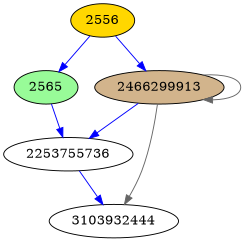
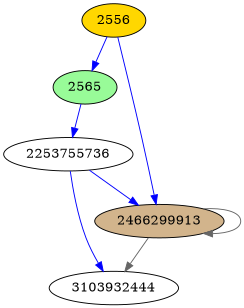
(118, 118) -> (110, 185)
